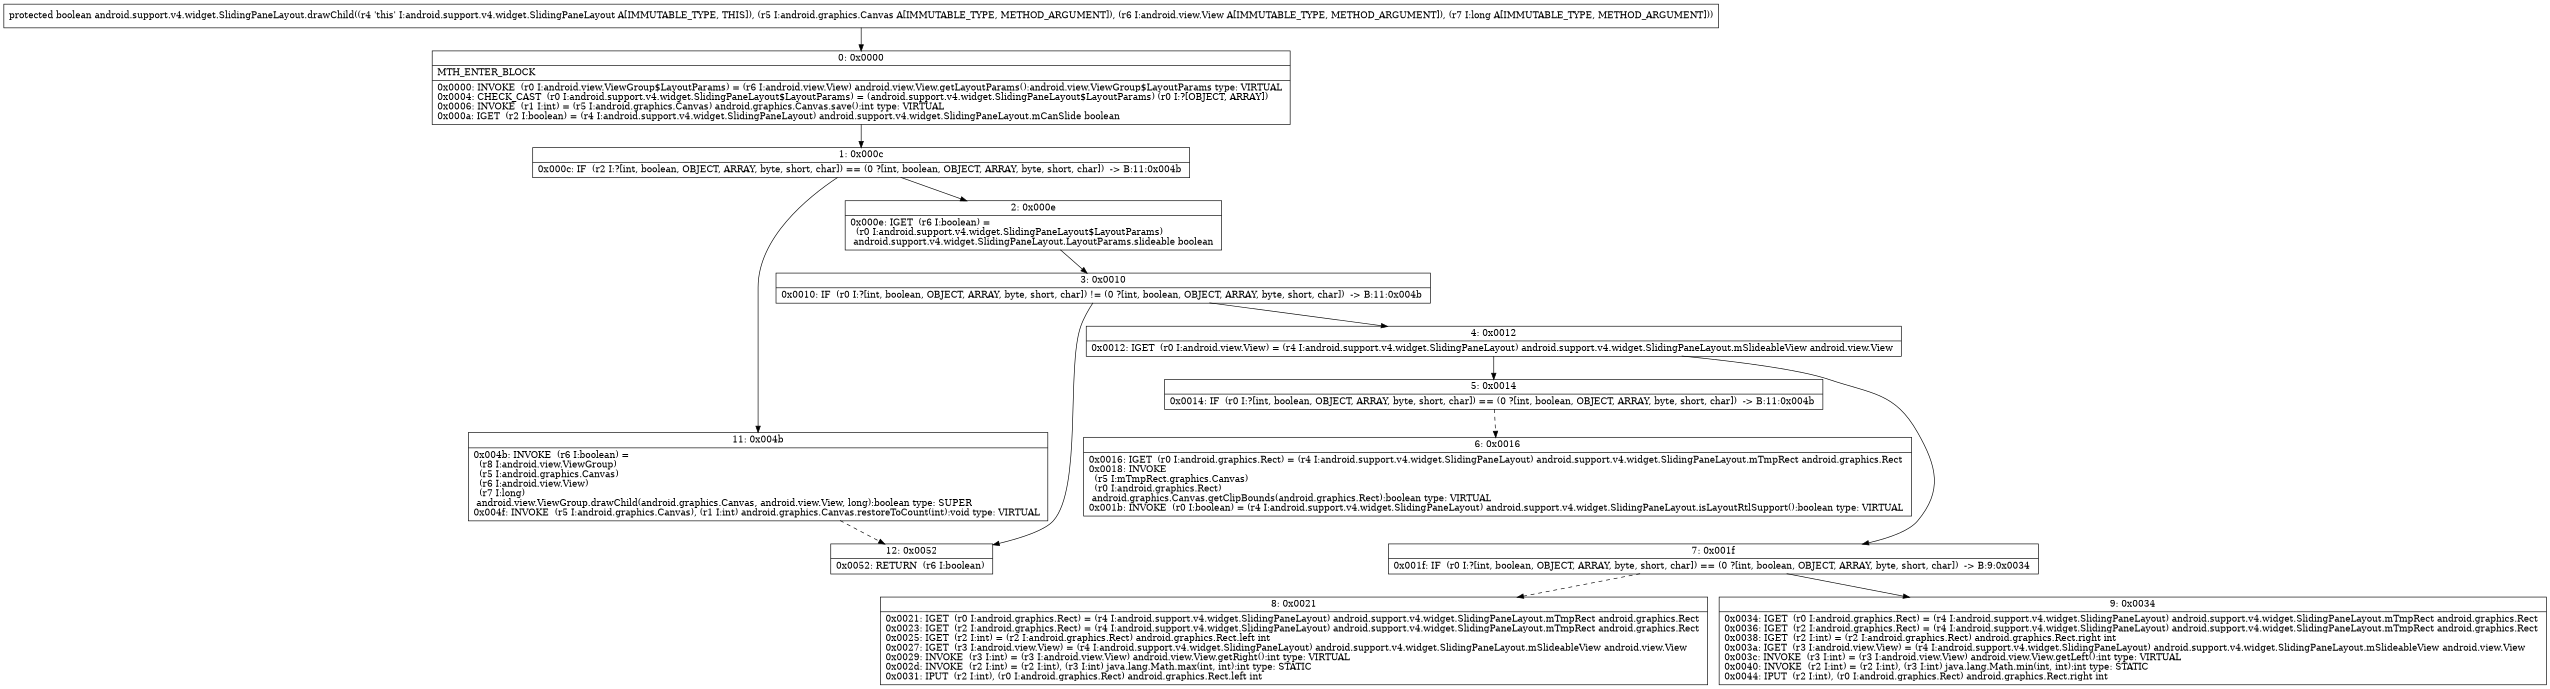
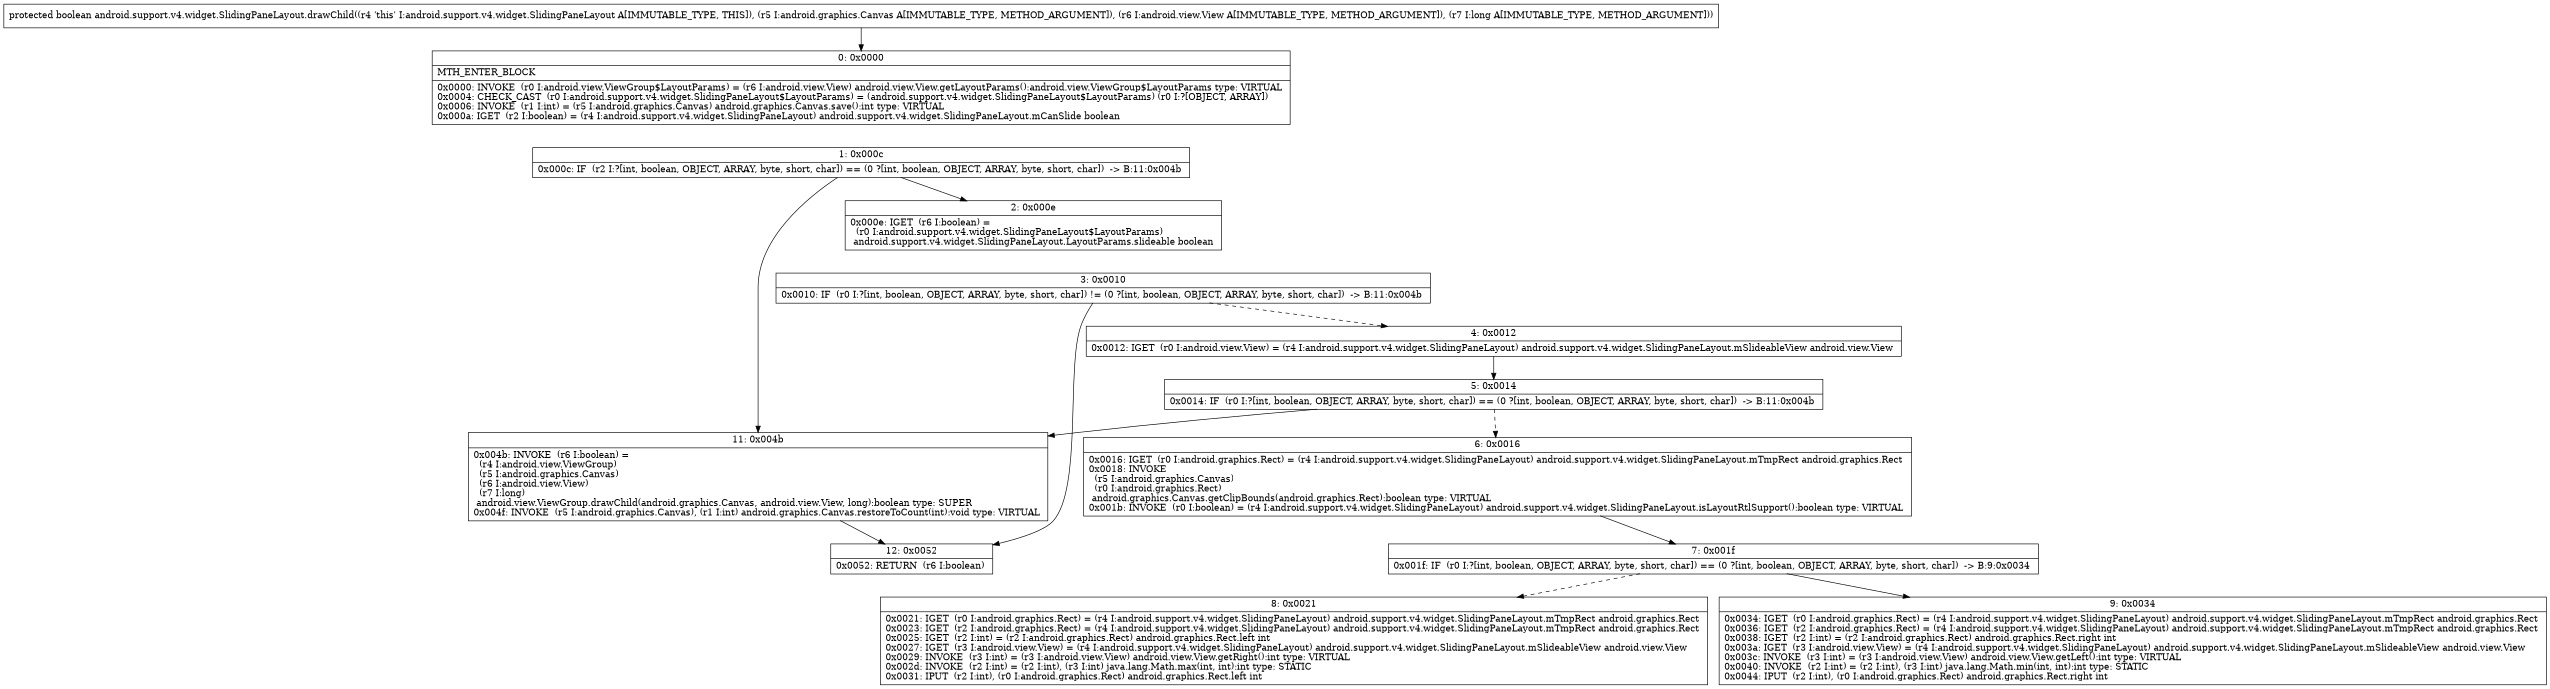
(861, 133) -> none
(1071, 259) -> none
(1295, 314) -> (1295, 314)
(1880, 396) -> (1635, 529)
none -> (1186, 421)
(545, 465) -> (545, 465)
(1169, 479) -> (1161, 479)
(860, 531) -> (860, 531)
